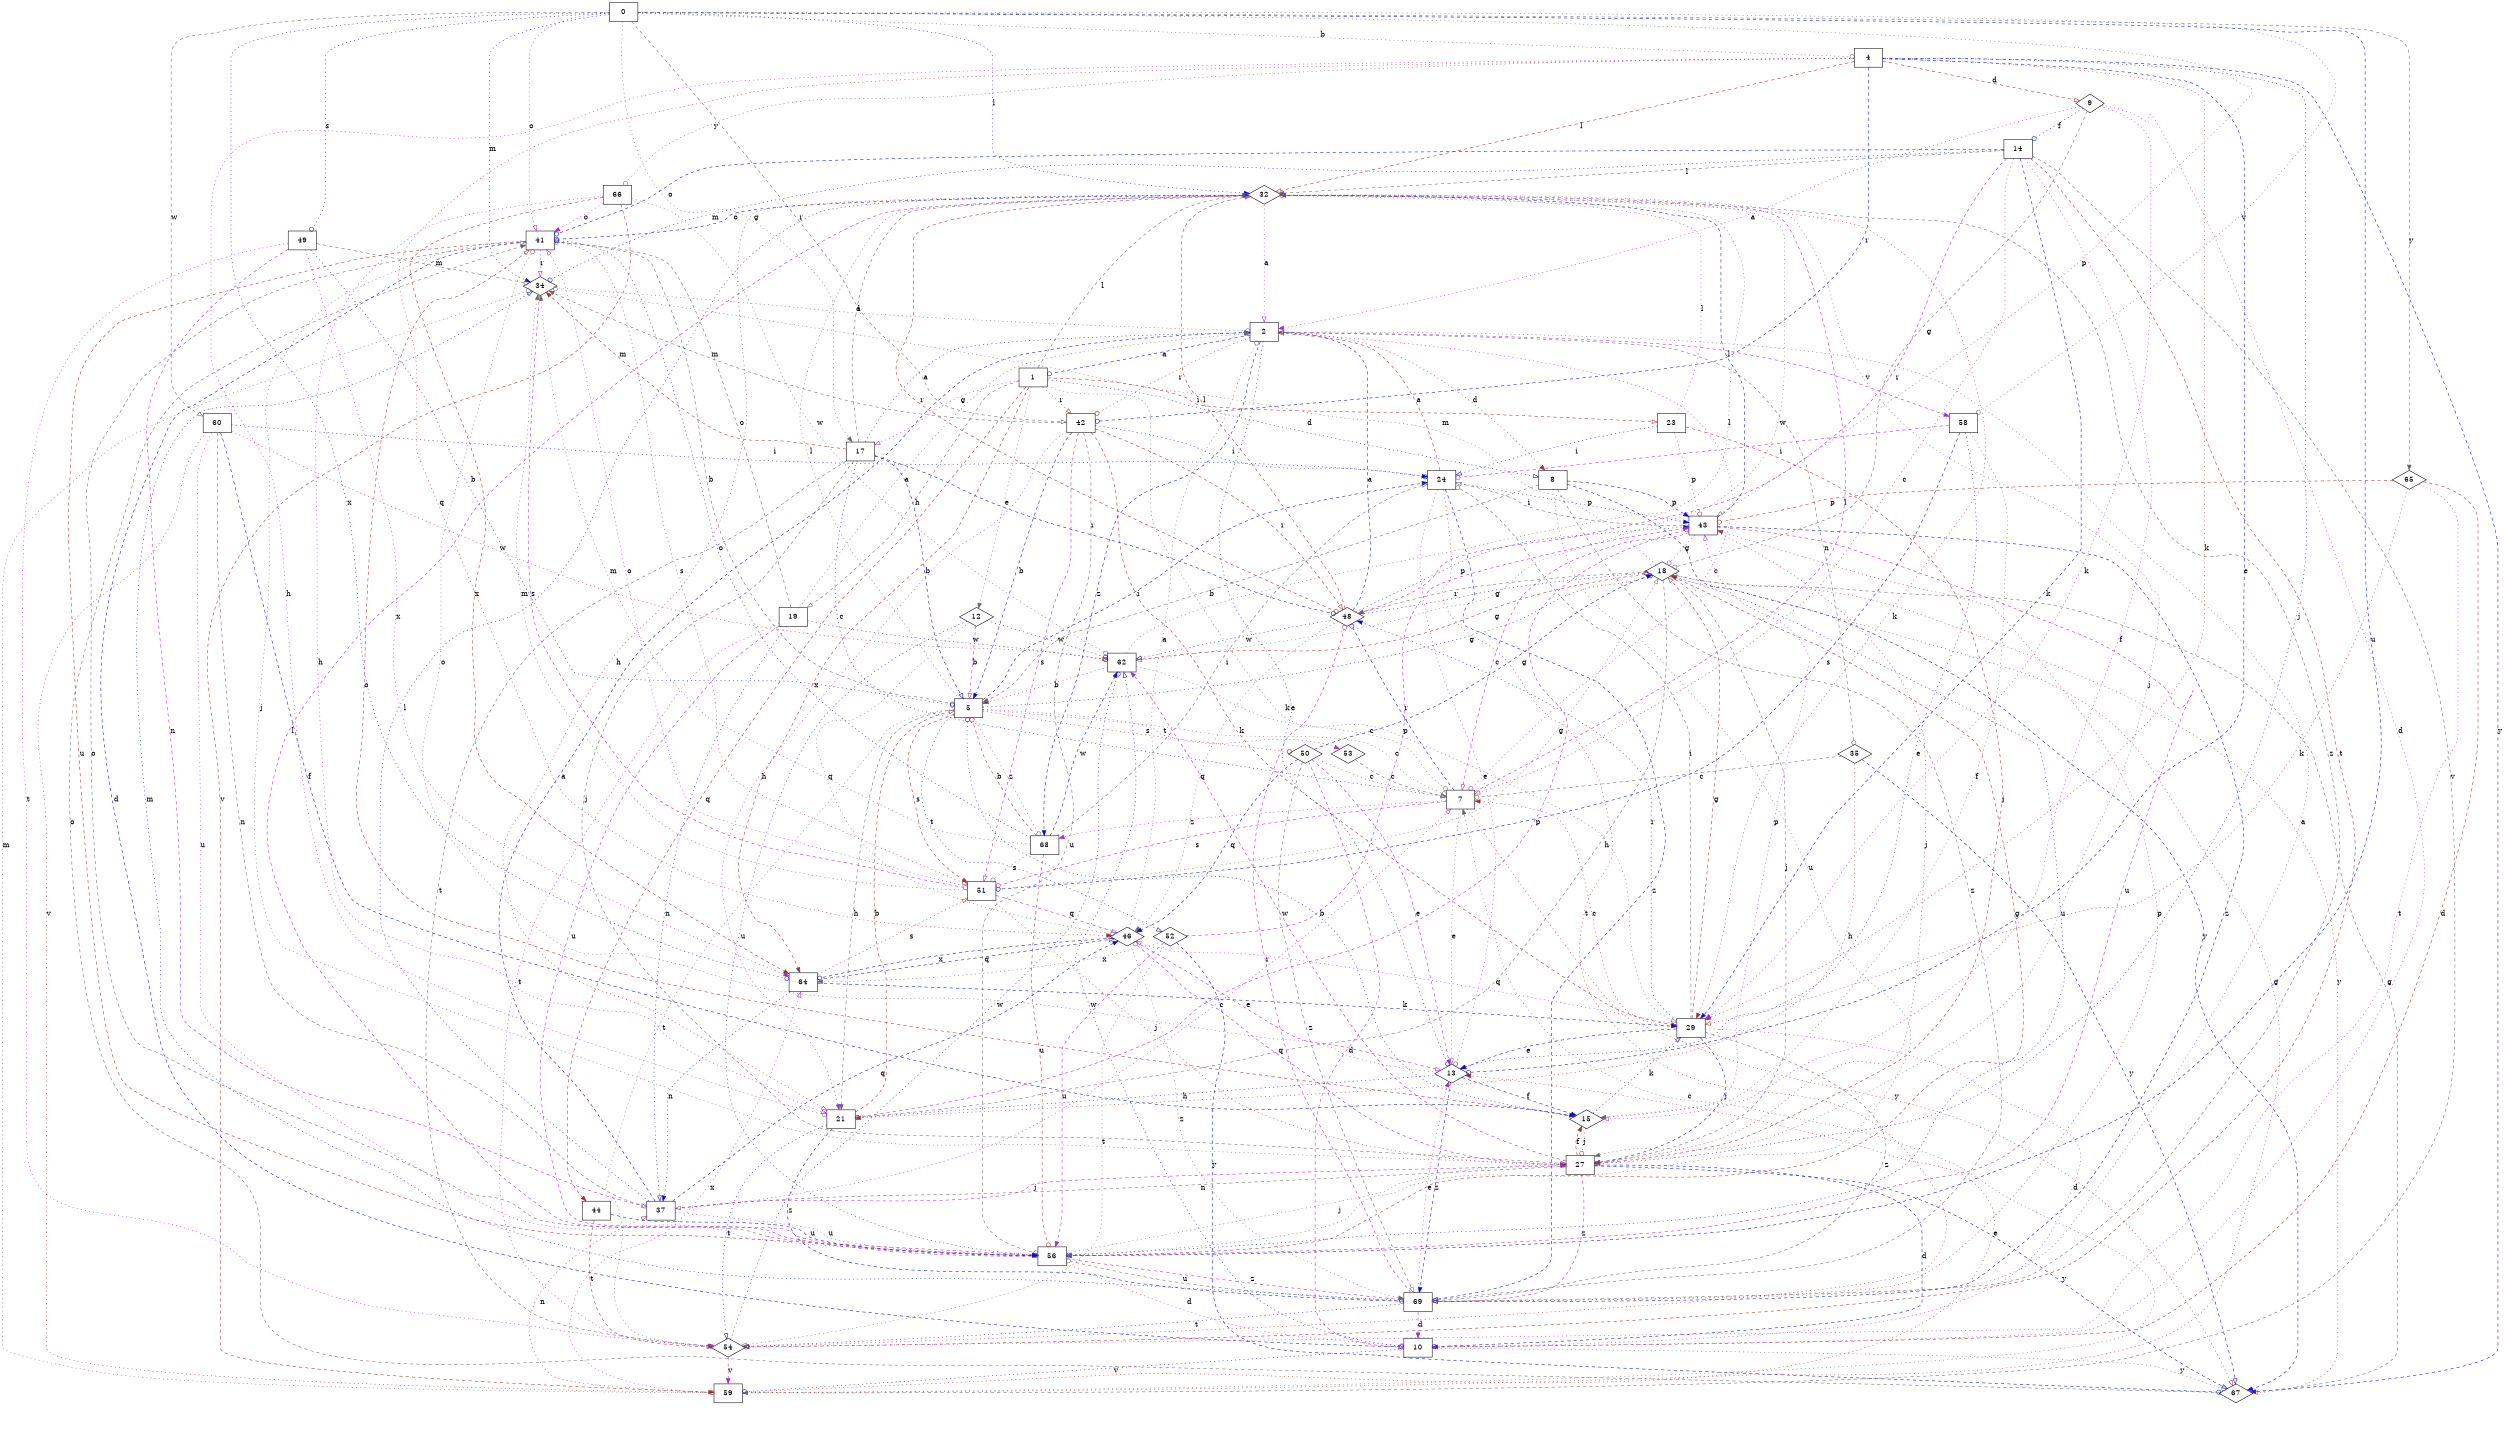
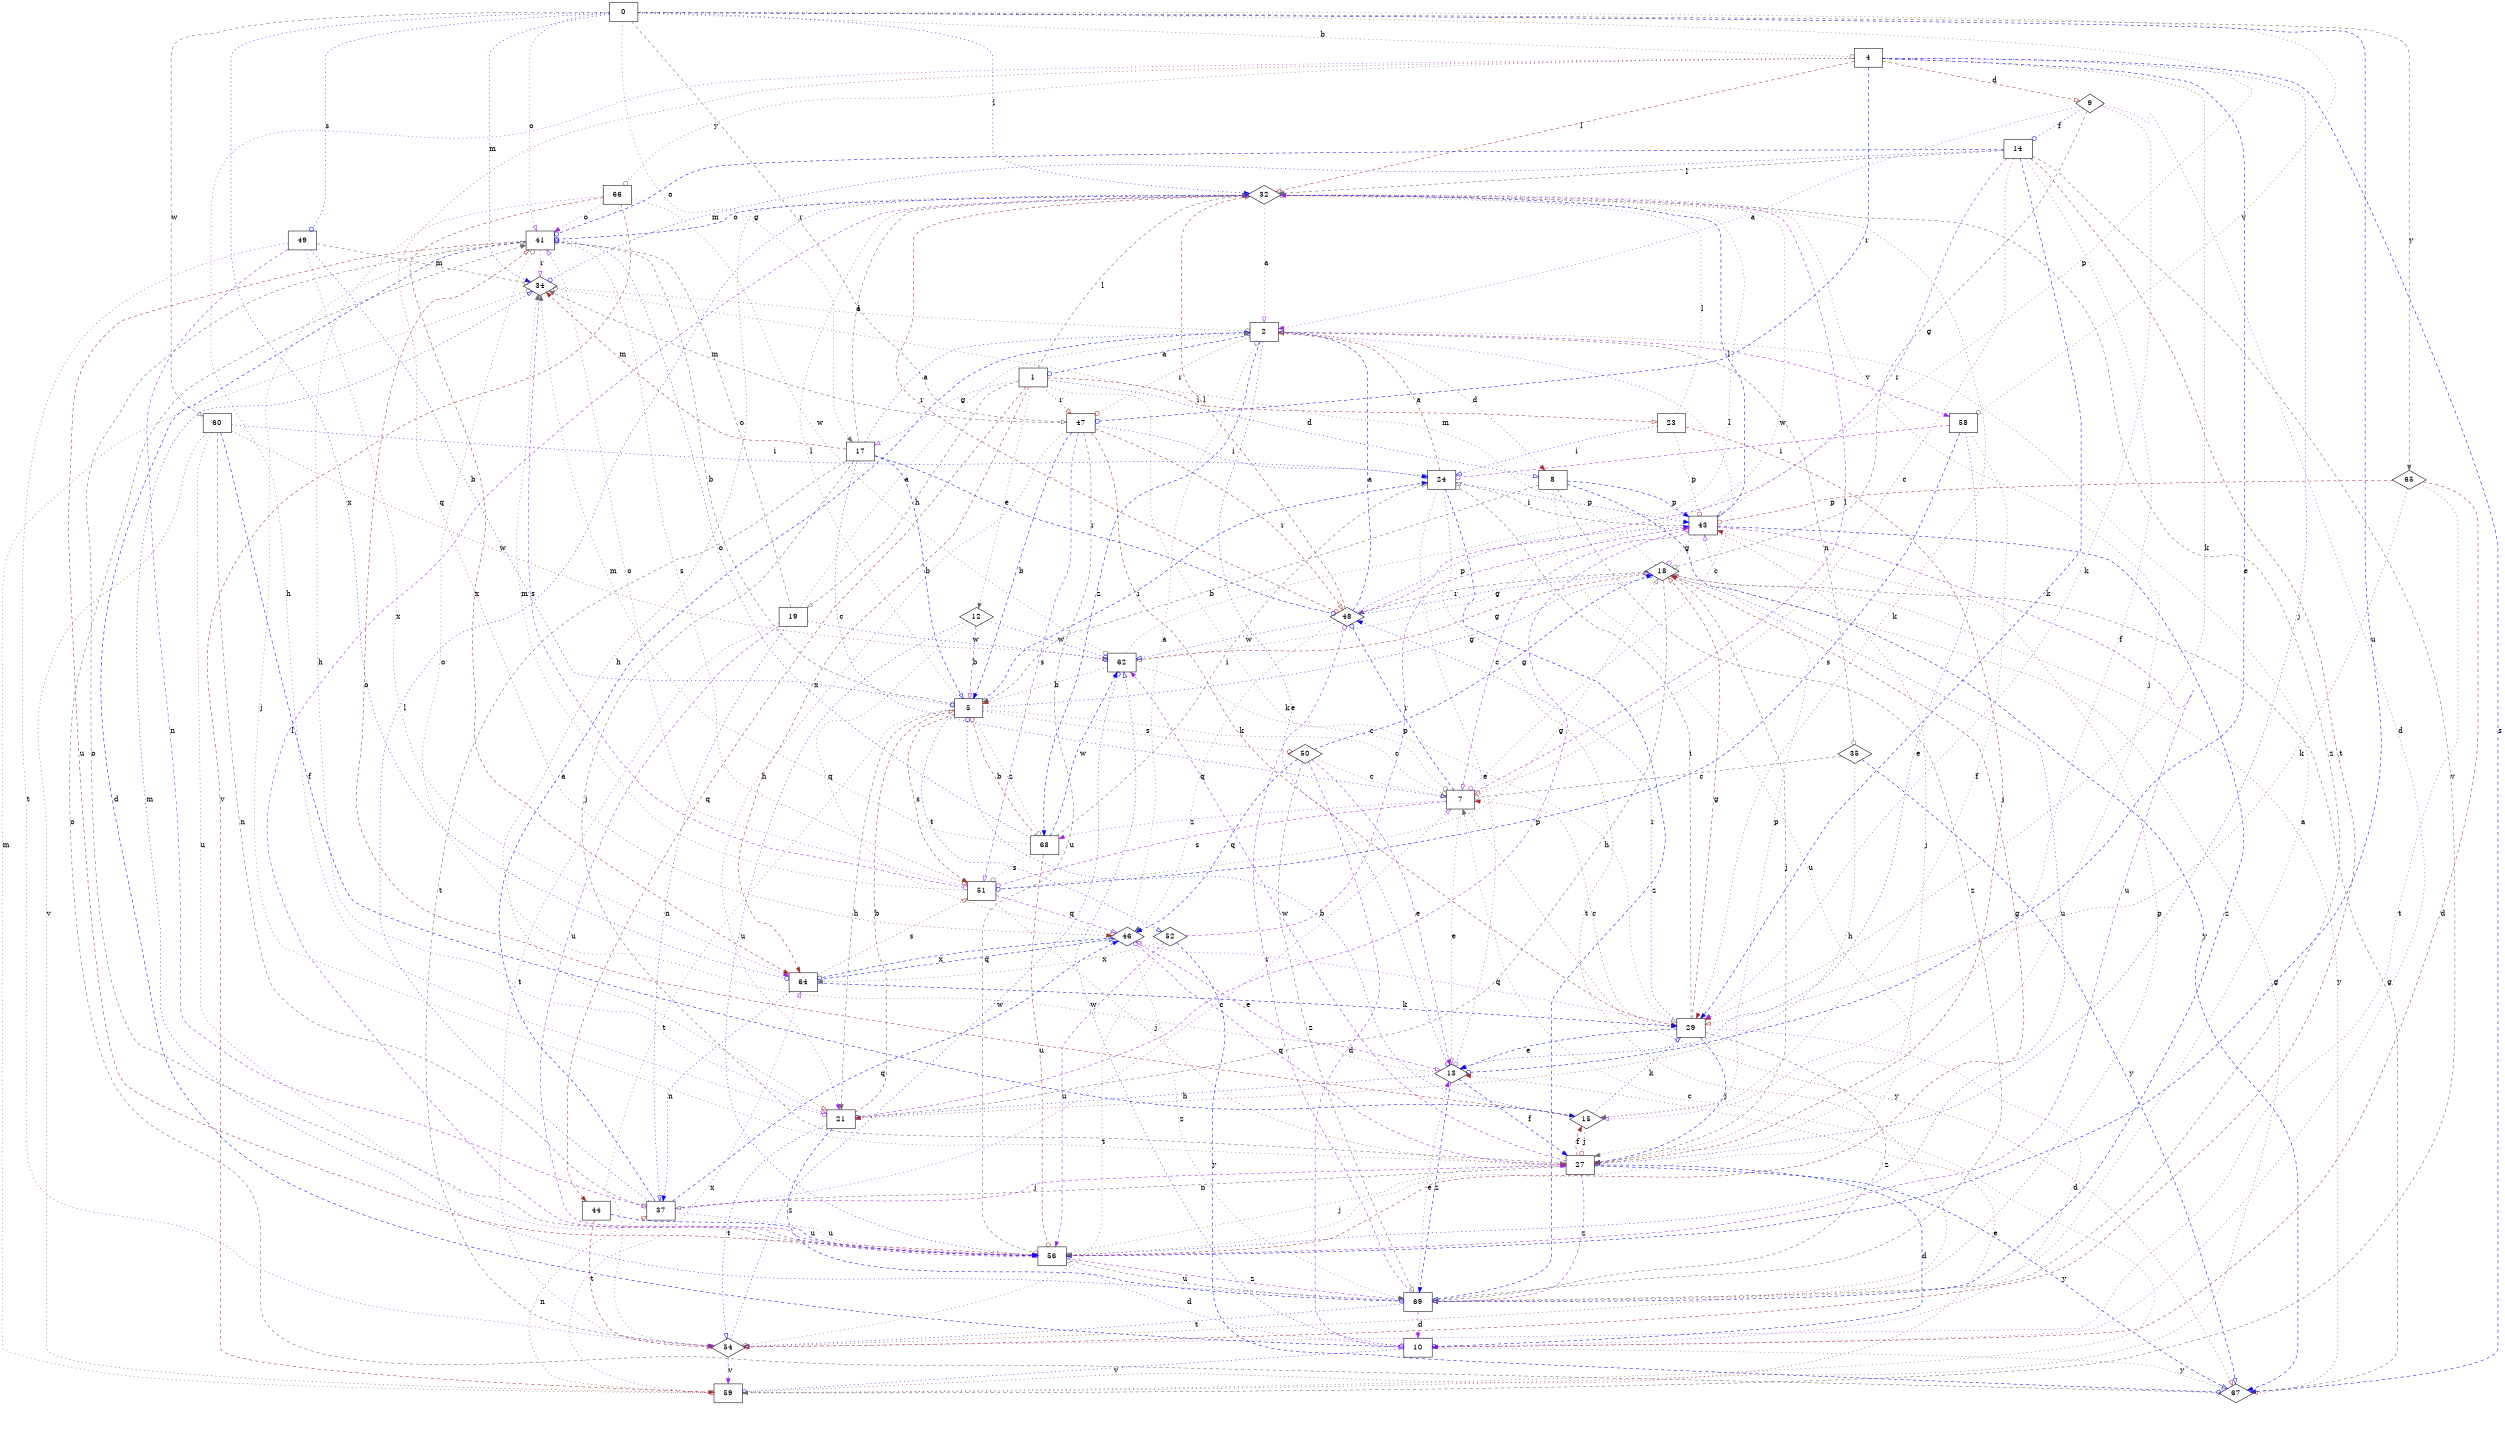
(1081, 423) -> (1081, 423)
(2500, 731) -> (2500, 731)
(1348, 754) -> none
(2325, 795) -> (2325, 795)
(1517, 1096) -> (1511, 1116)
